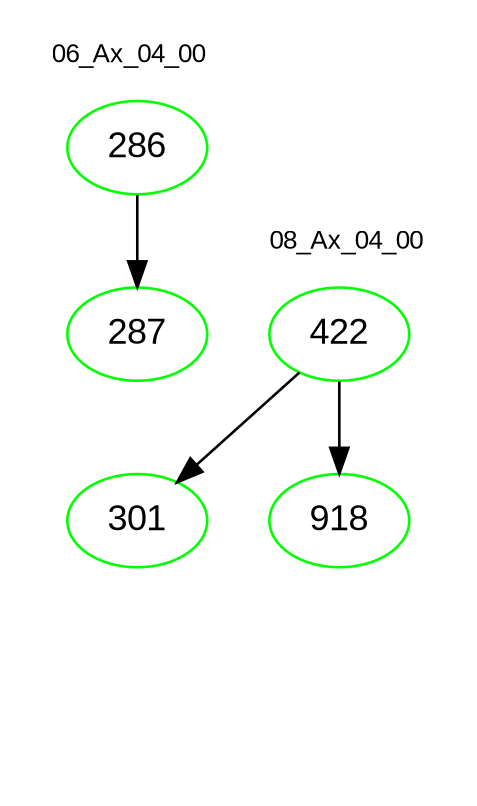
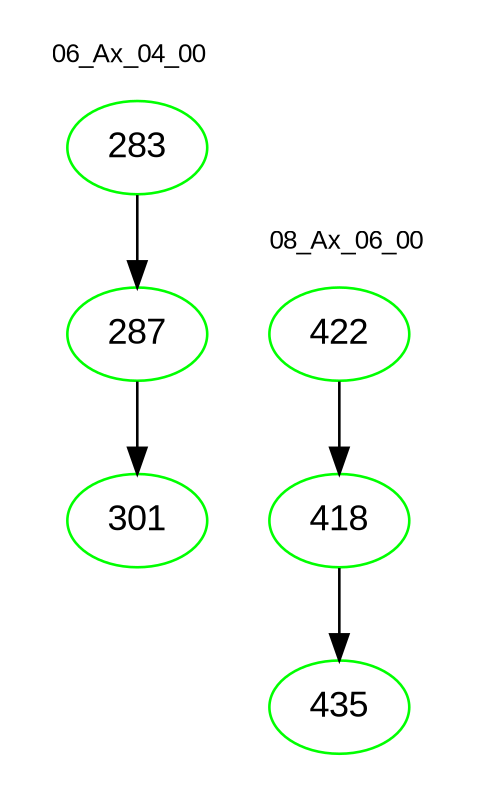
(137, 148) -> (137, 148)
(347, 242) -> (347, 242)
(266, 403) -> (137, 415)
(339, 521) -> (339, 521)
none -> (339, 707)
